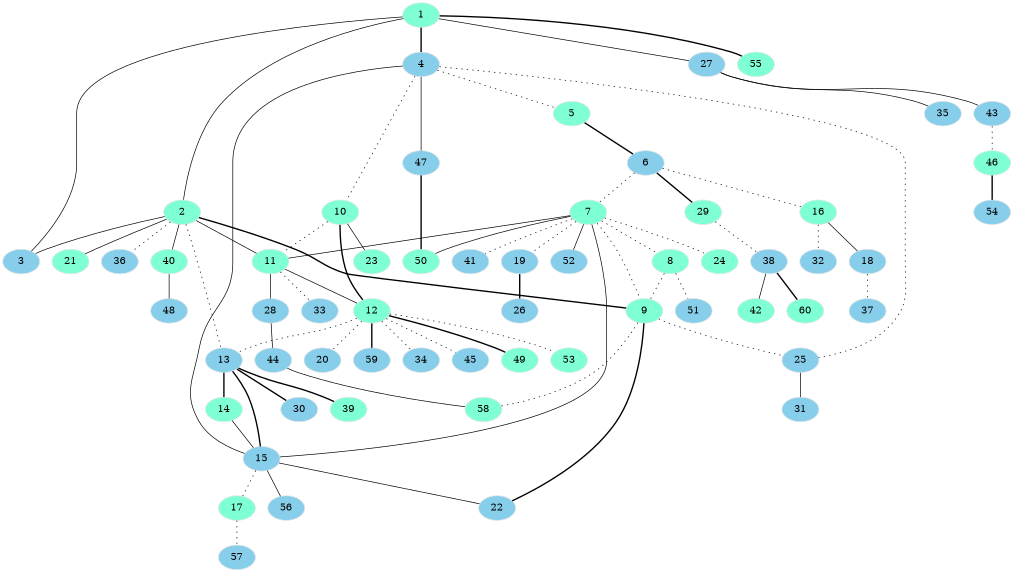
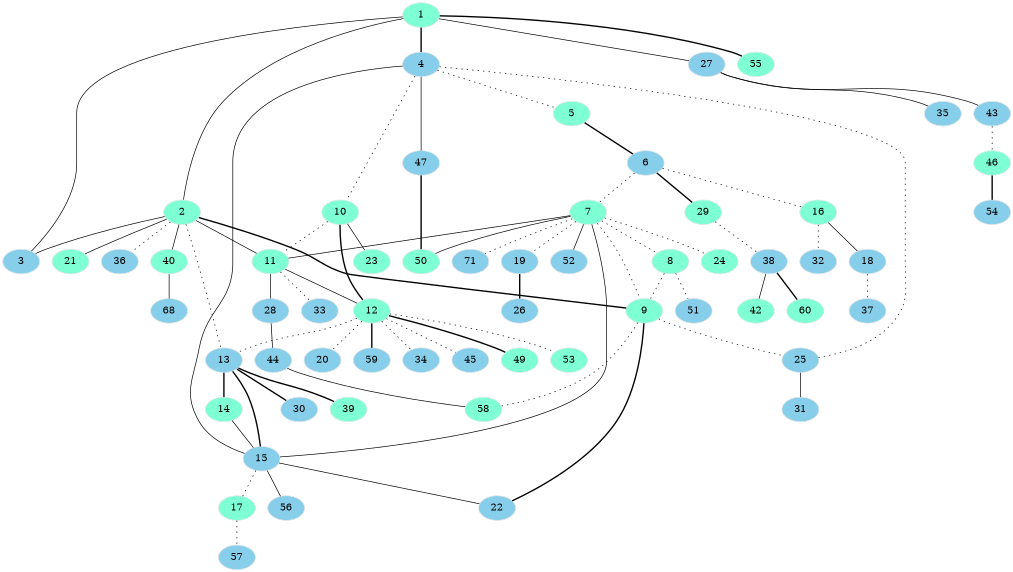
(470, 262) -> (470, 262)
(169, 311) -> (169, 311)
